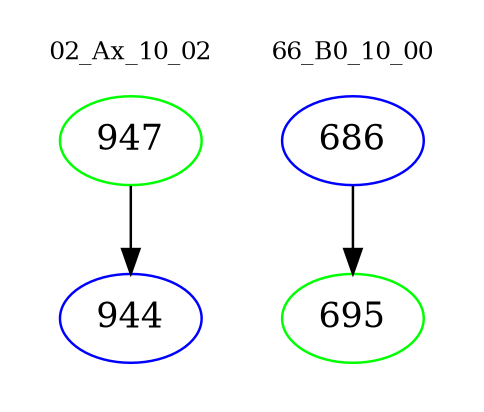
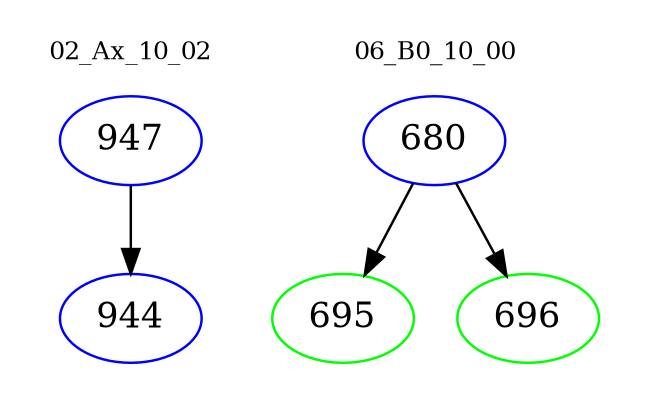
(353, 53) -> (436, 53)
(131, 141) -> (131, 141)
(353, 141) -> (434, 141)
none -> (528, 318)
